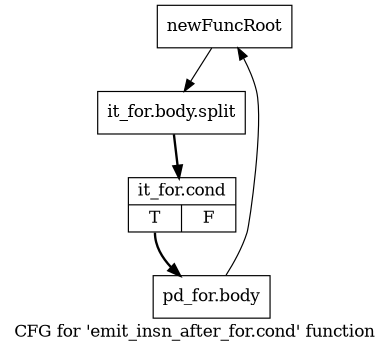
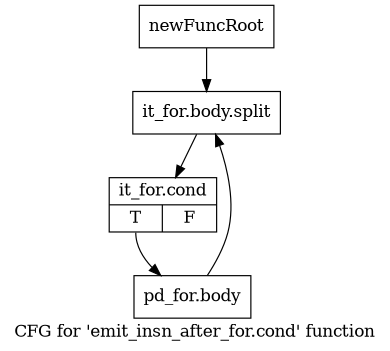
(176, 150) -> (189, 151)
(256, 168) -> (231, 212)
(160, 251) -> (141, 251)
